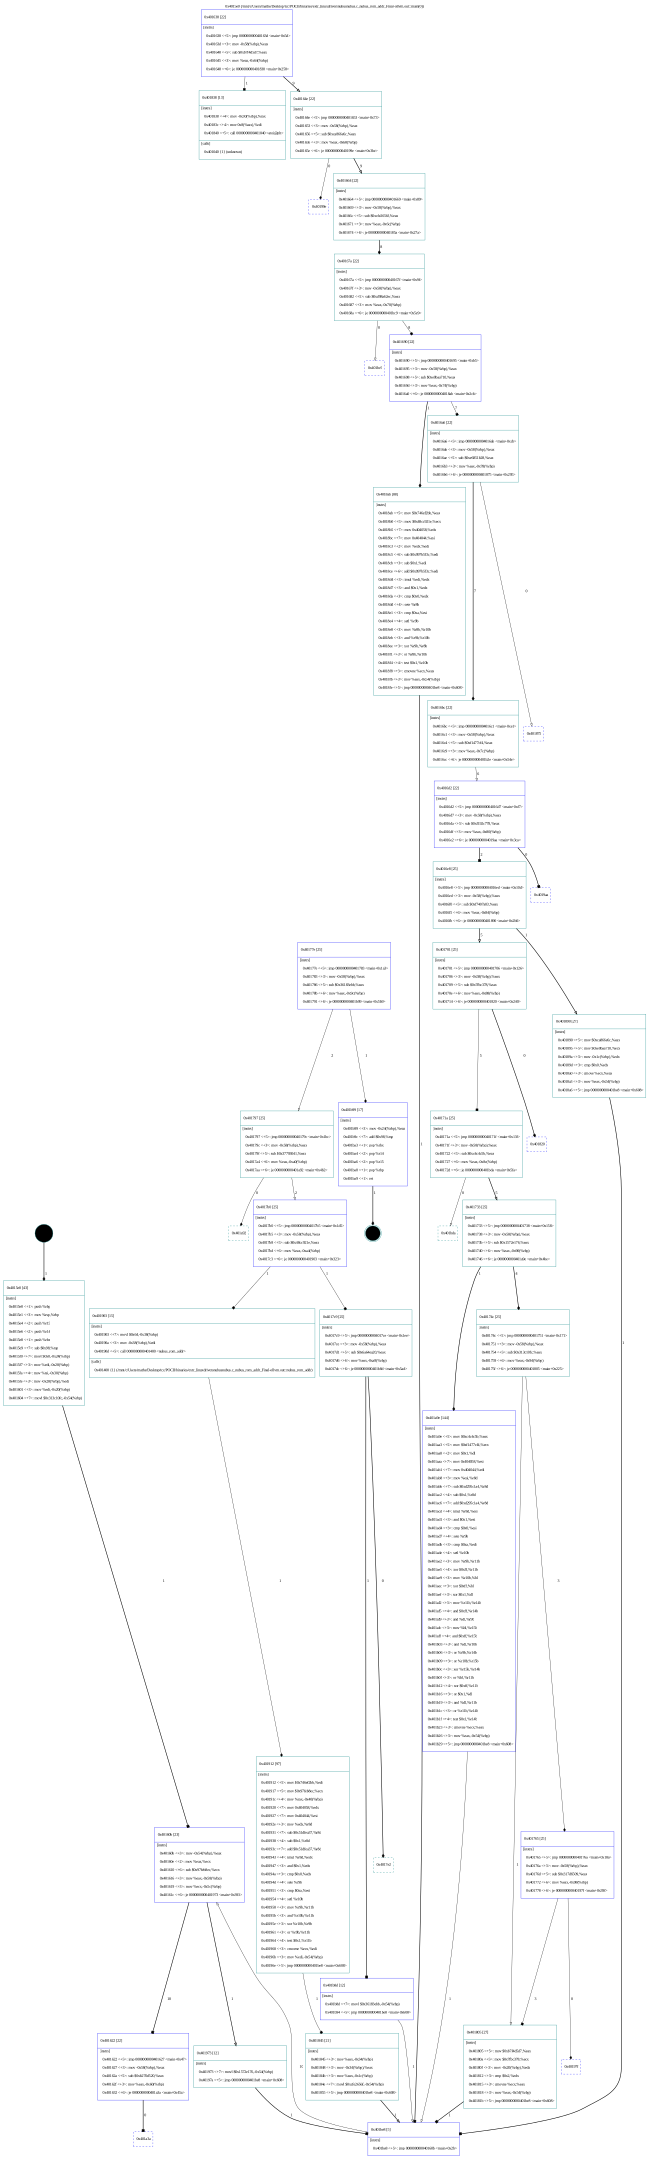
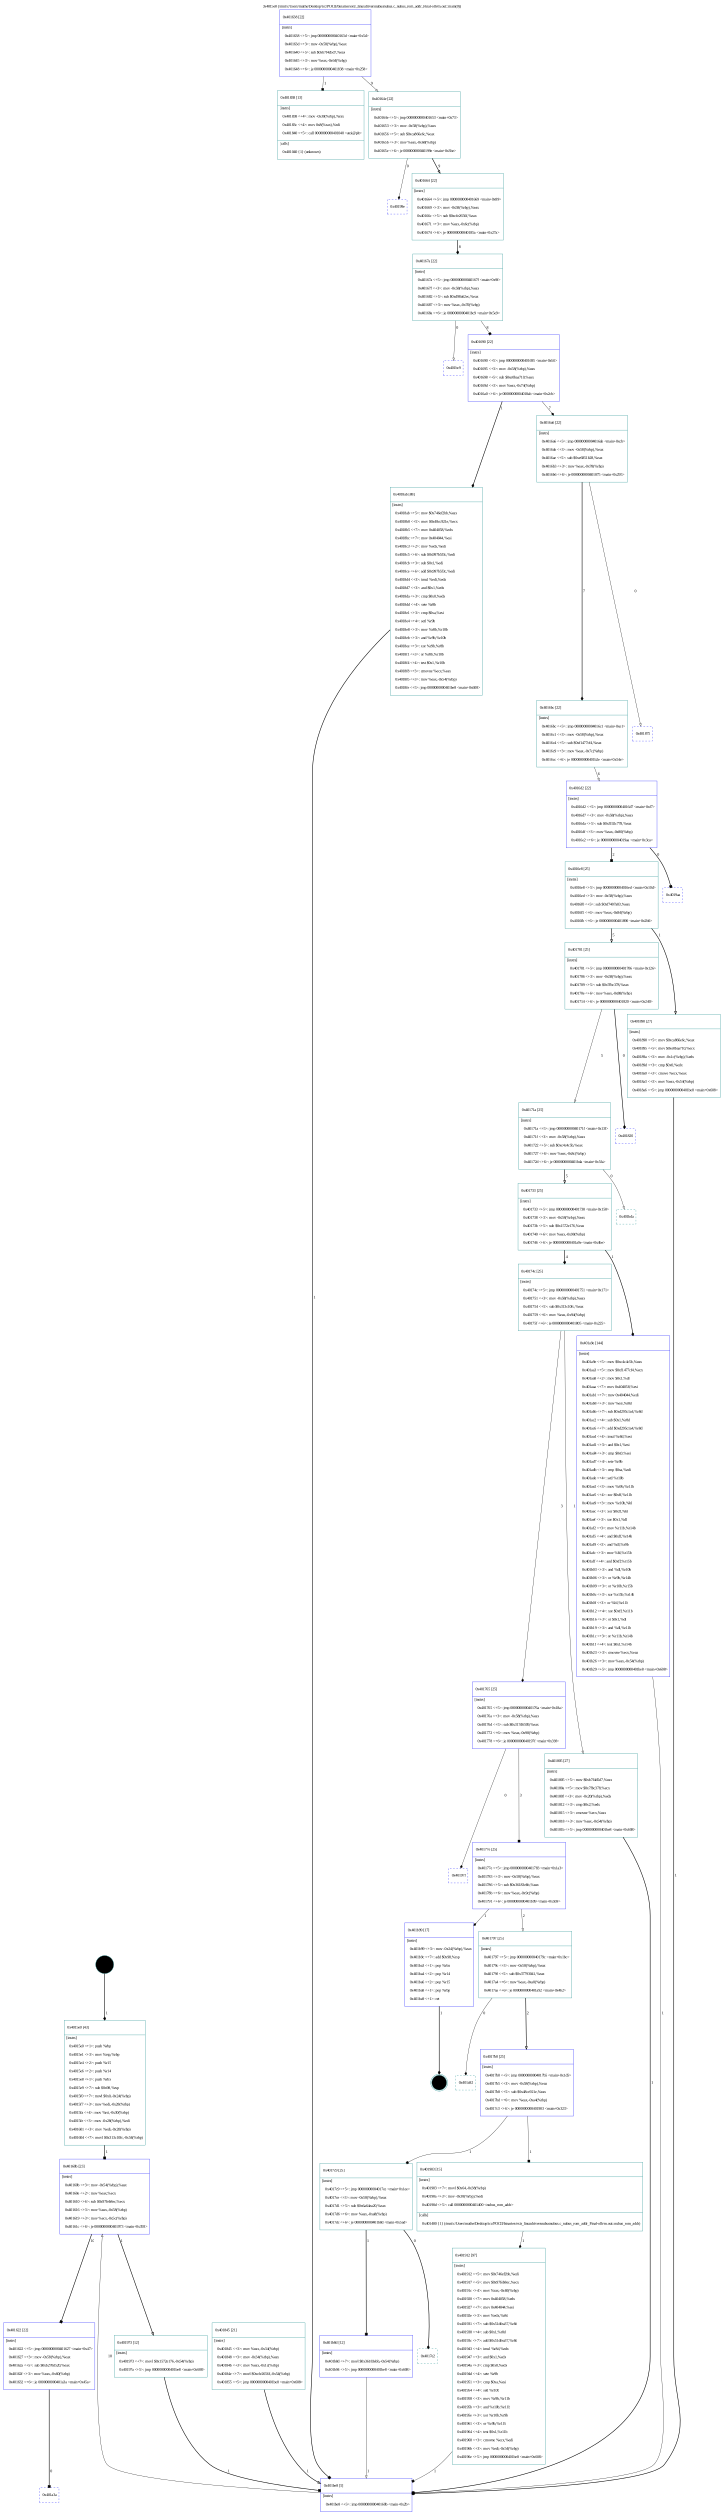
(291, 83) -> (369, 83)
(454, 407) -> (547, 407)
(478, 1059) -> (588, 1055)
(293, 1187) -> (526, 2022)
(540, 1960) -> (519, 1794)
(309, 2003) -> (435, 2468)
